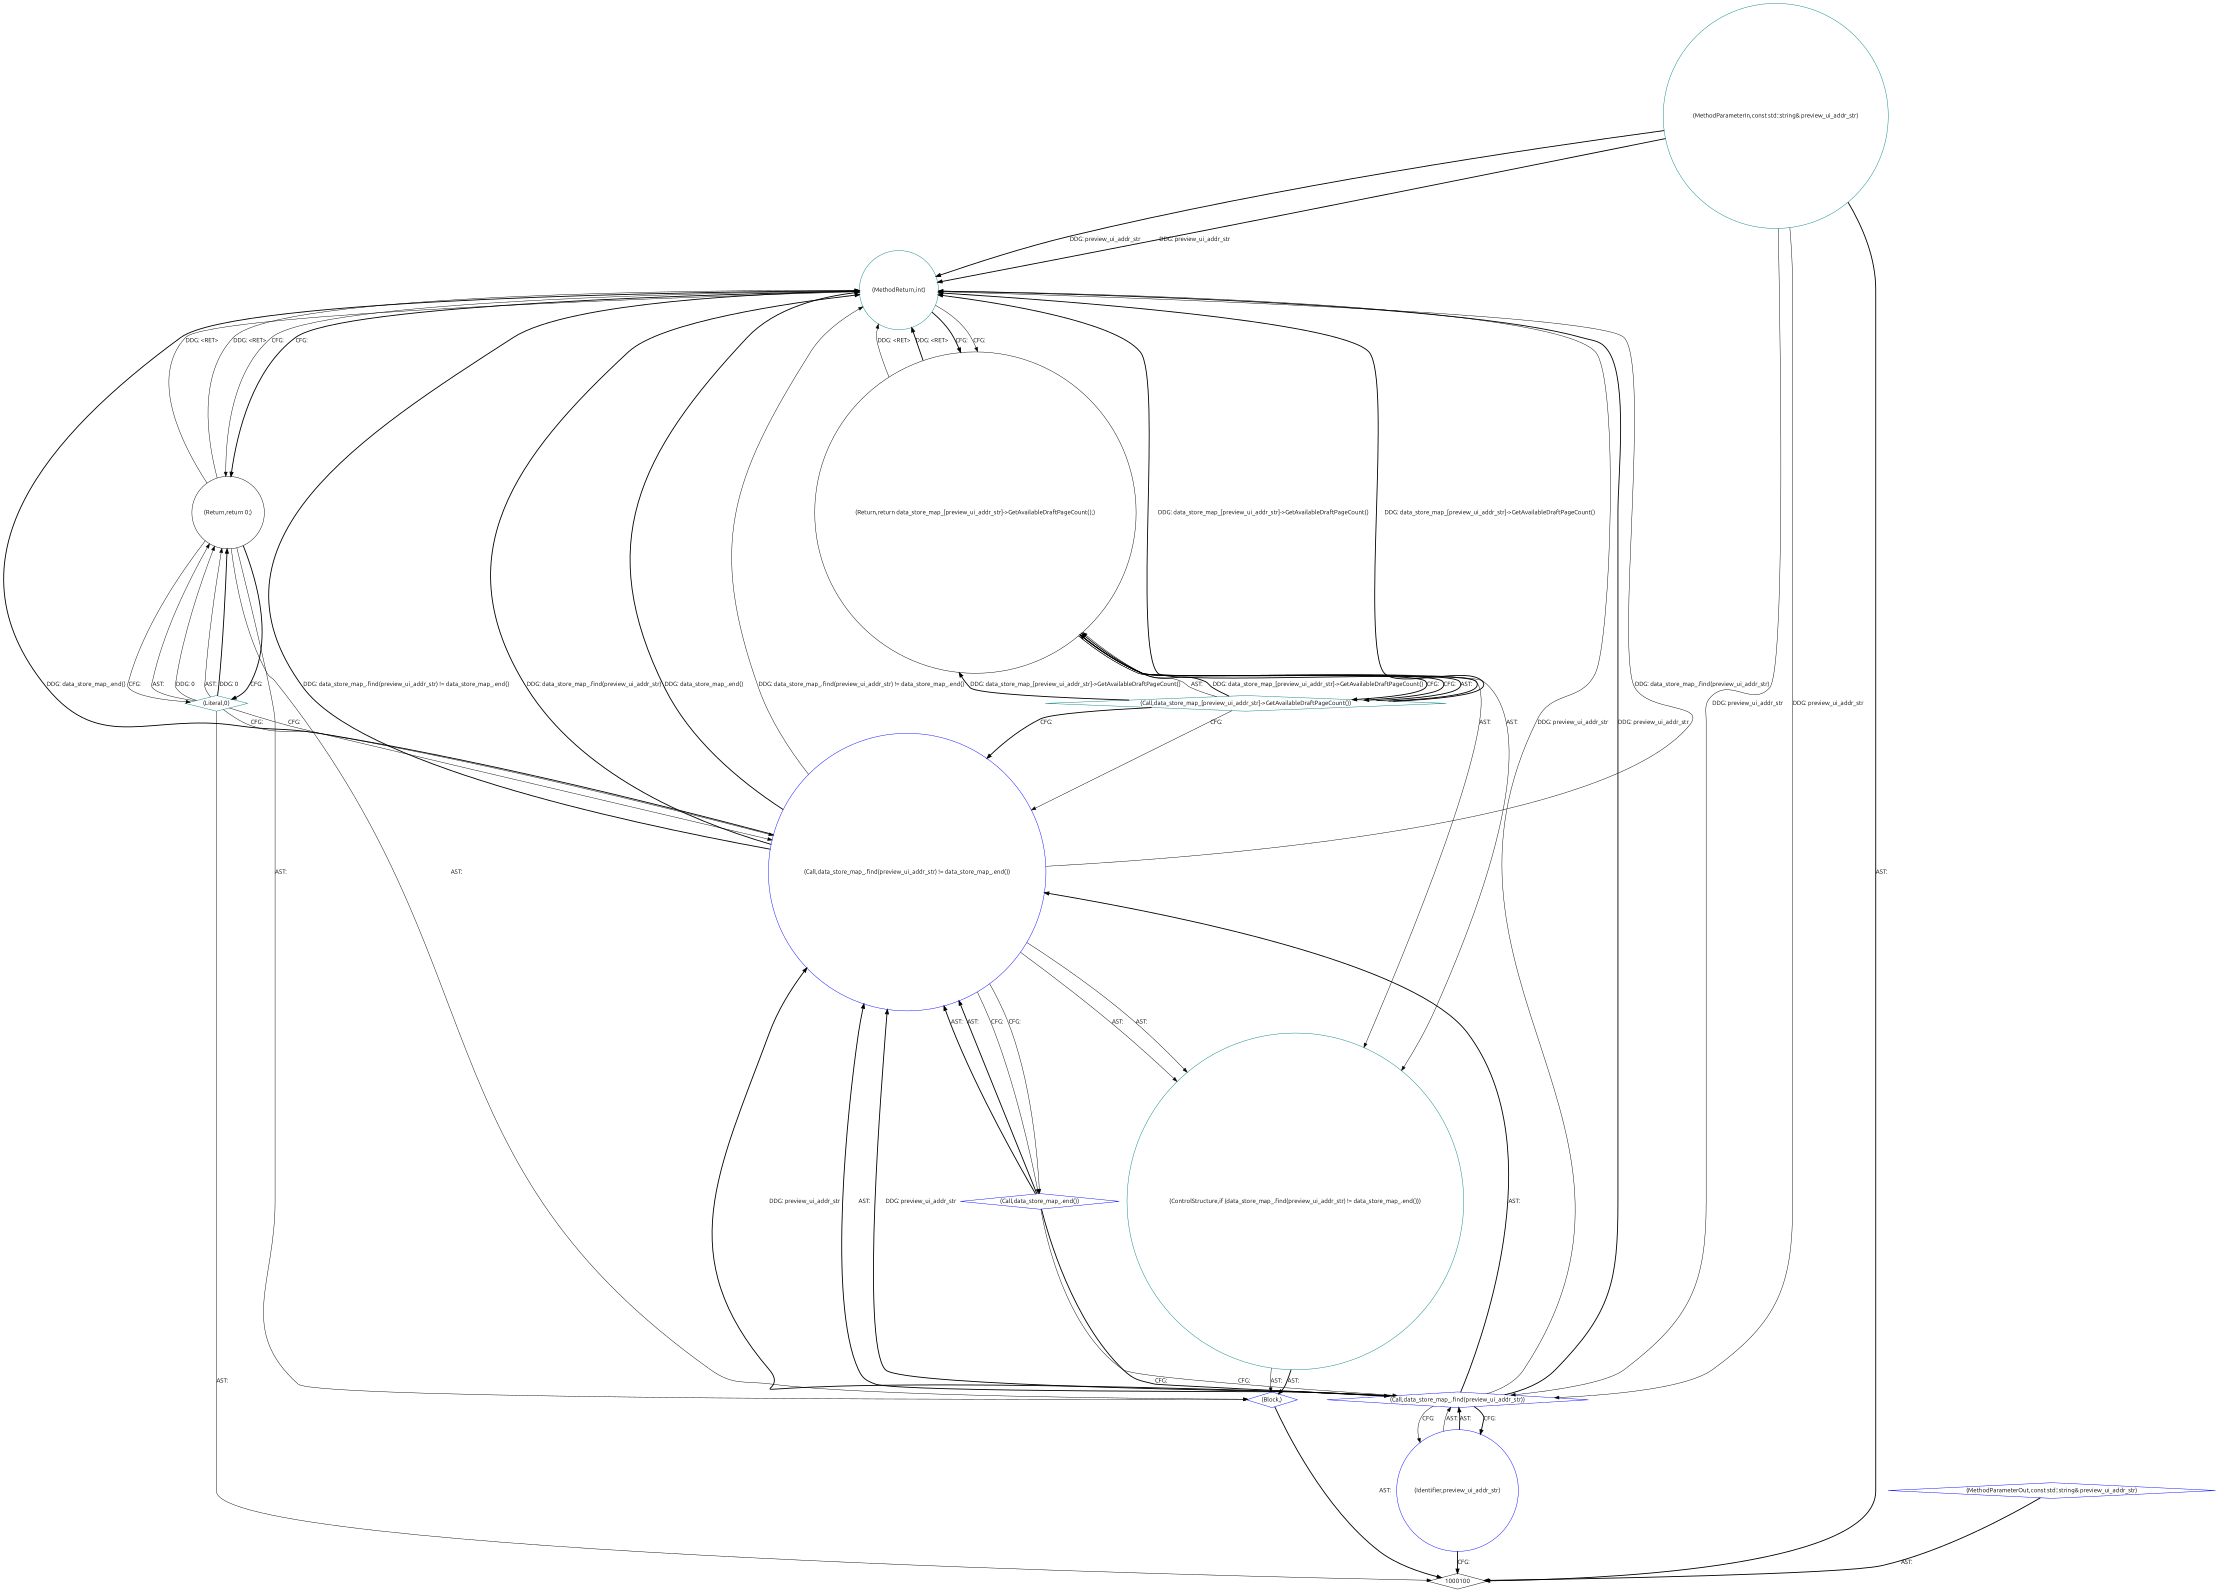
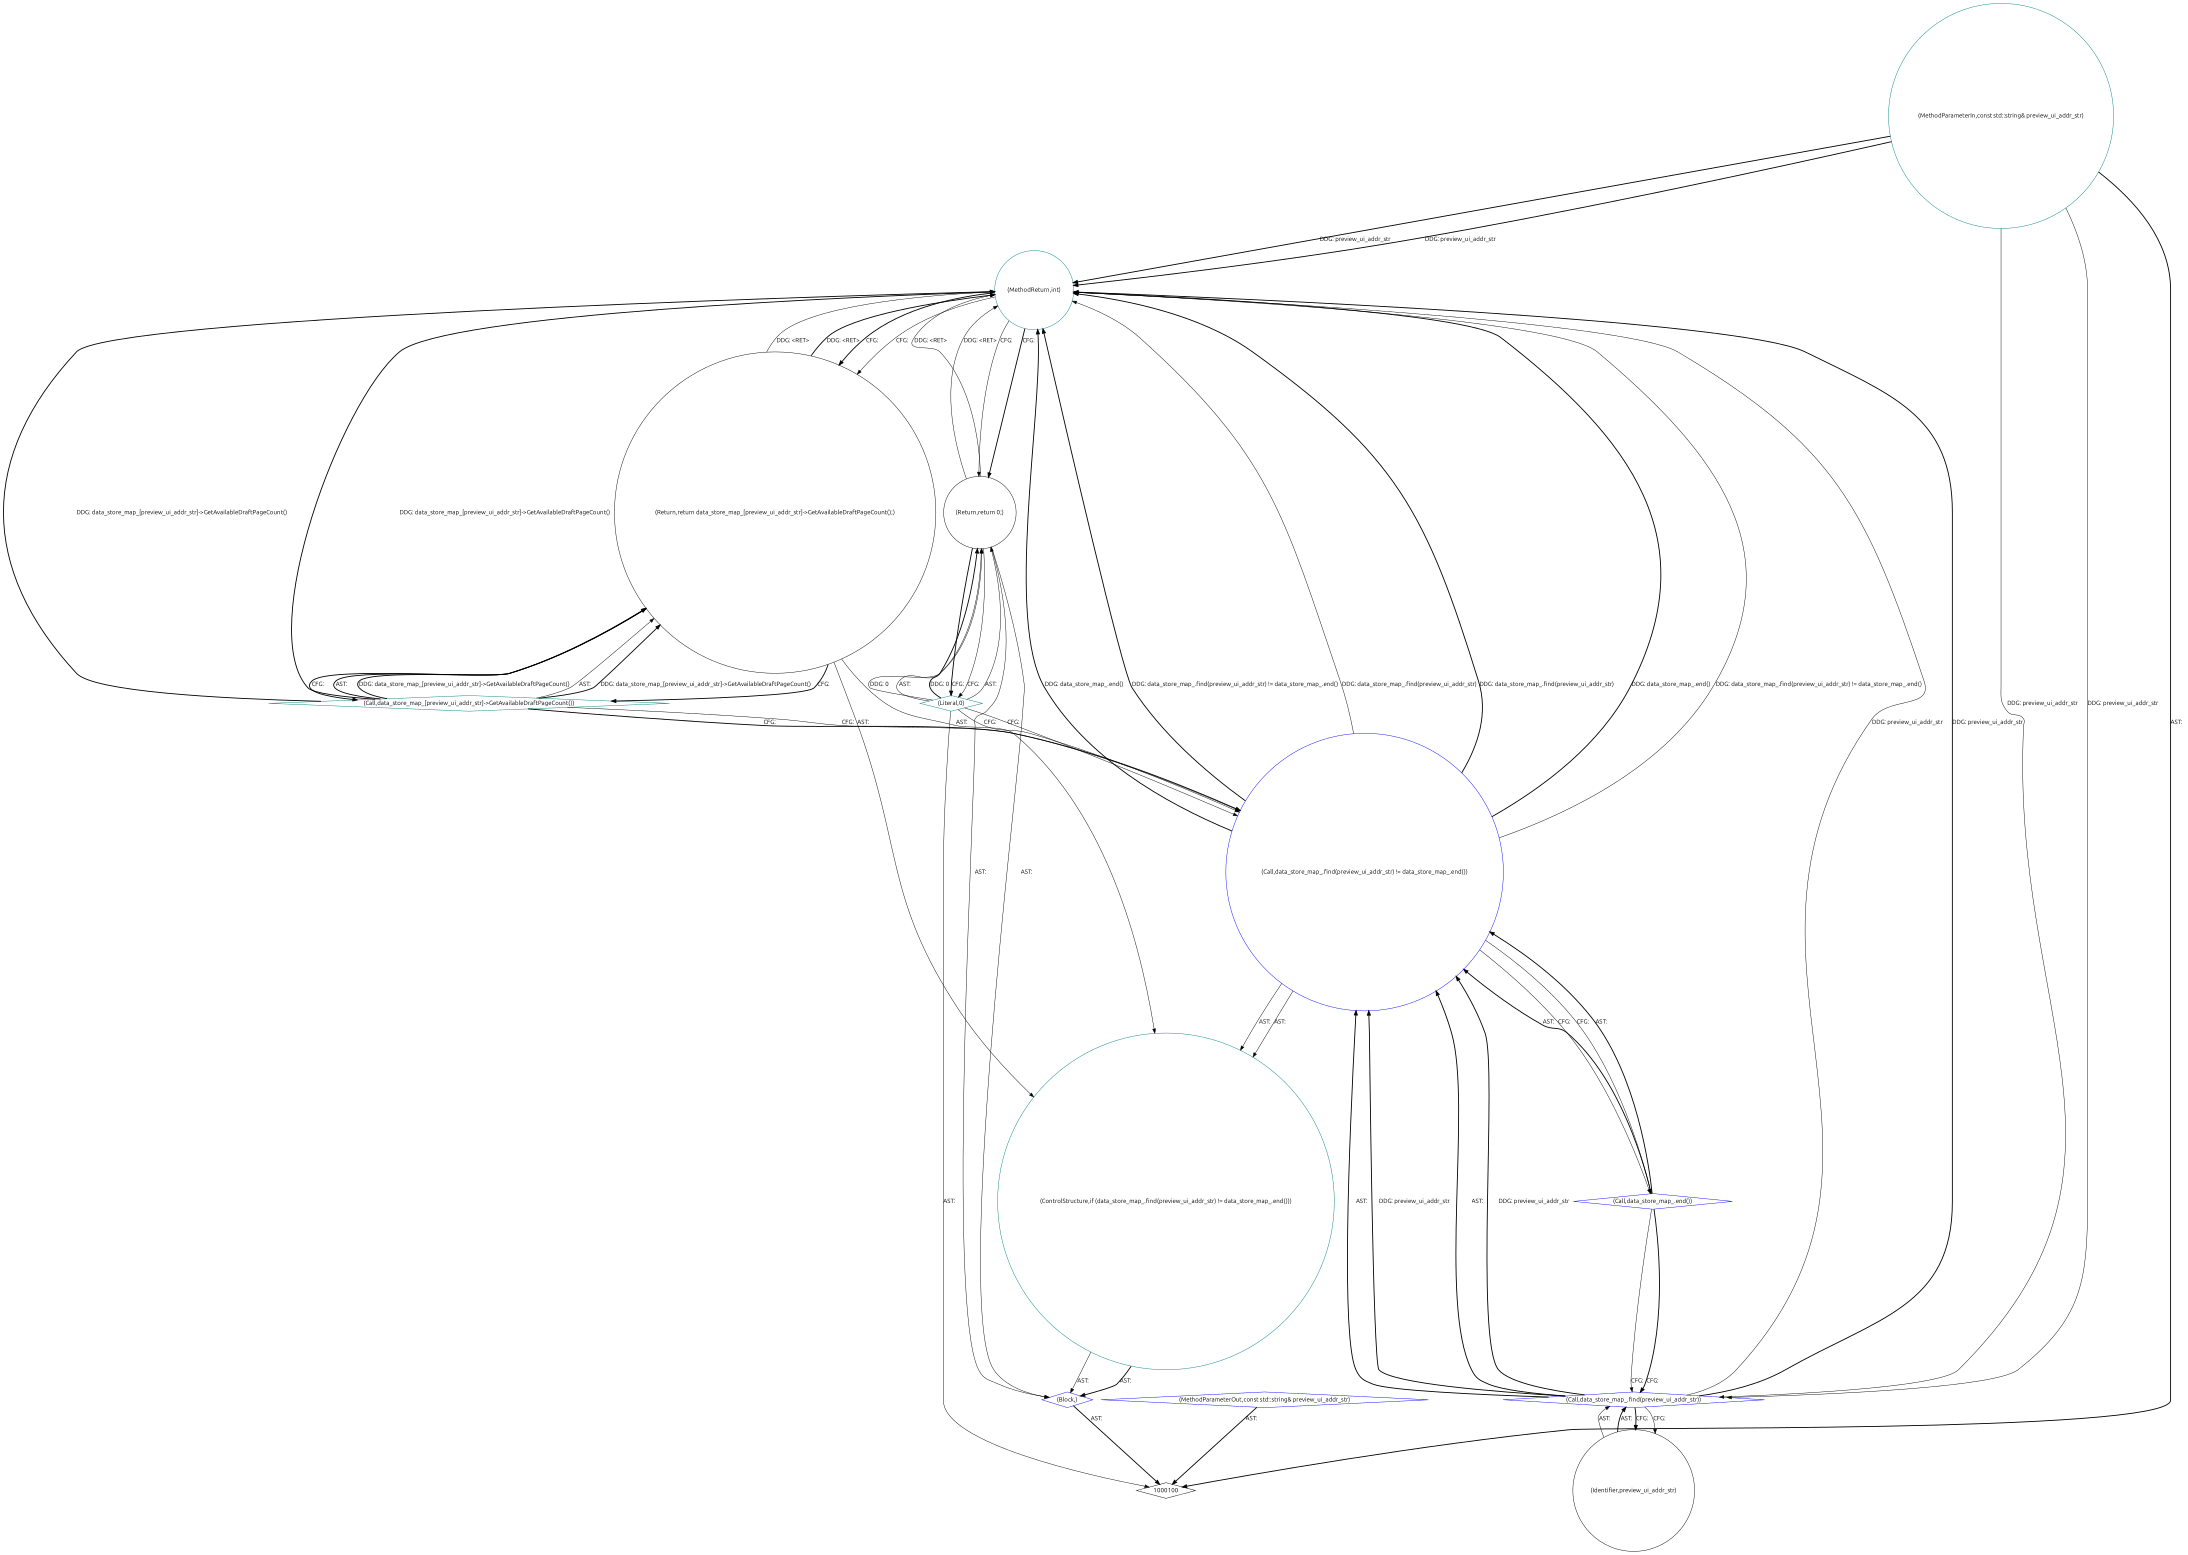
(1458, 1491) -> (1634, 1491)
(1458, 1560) -> none
